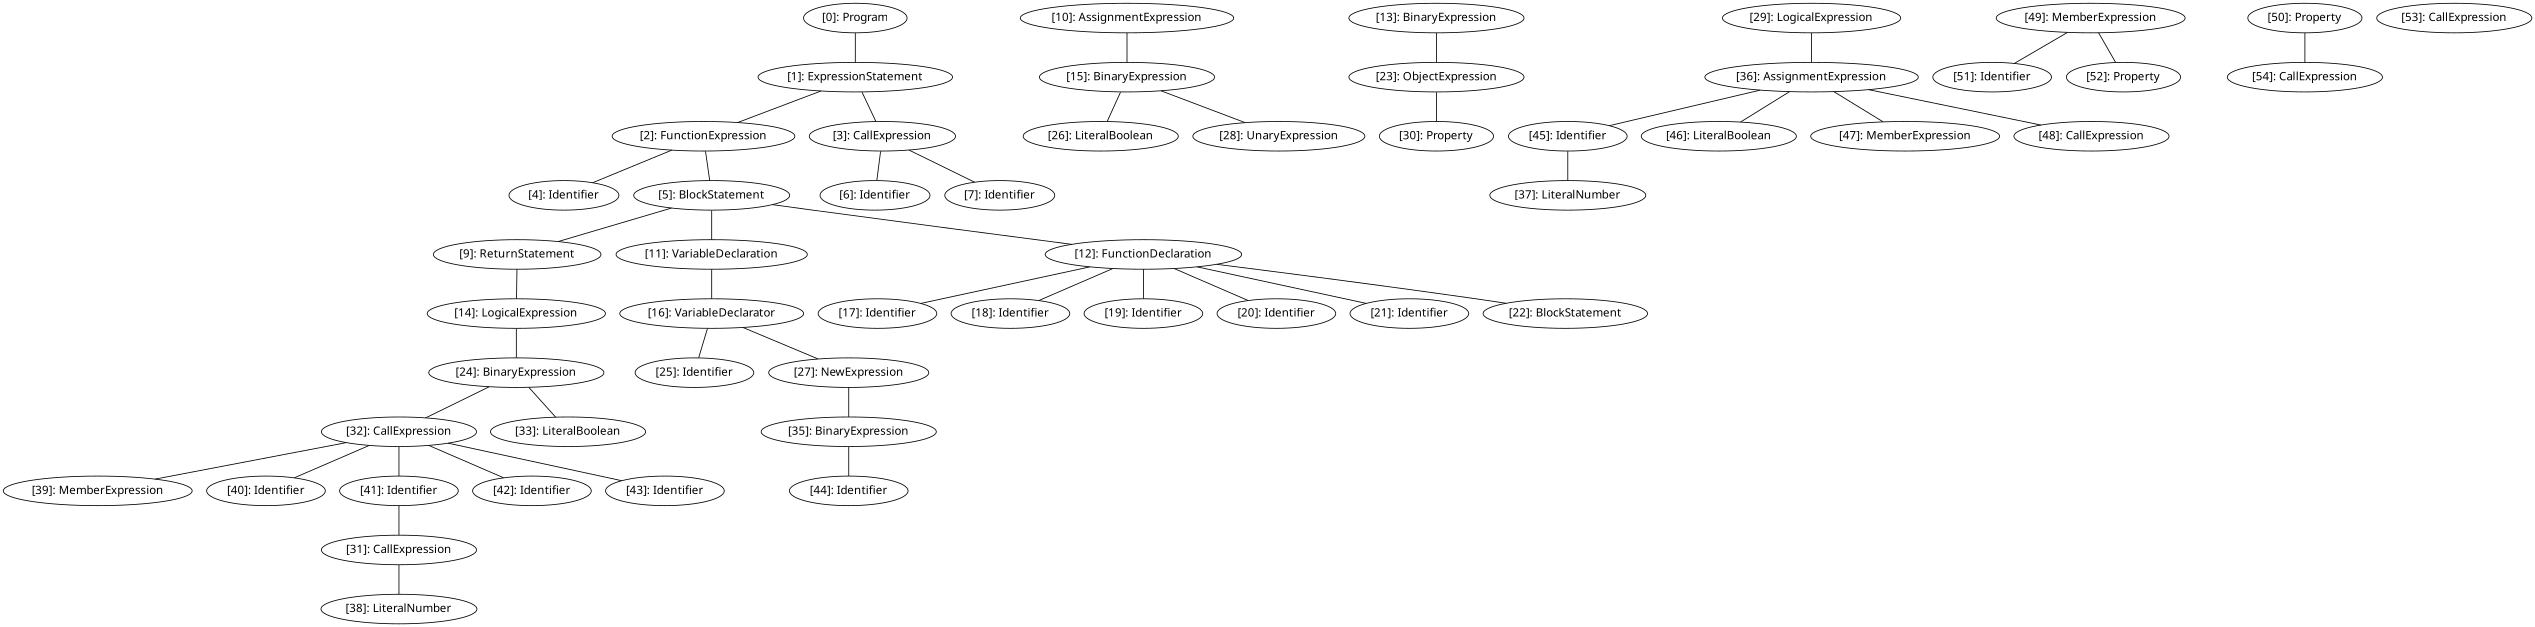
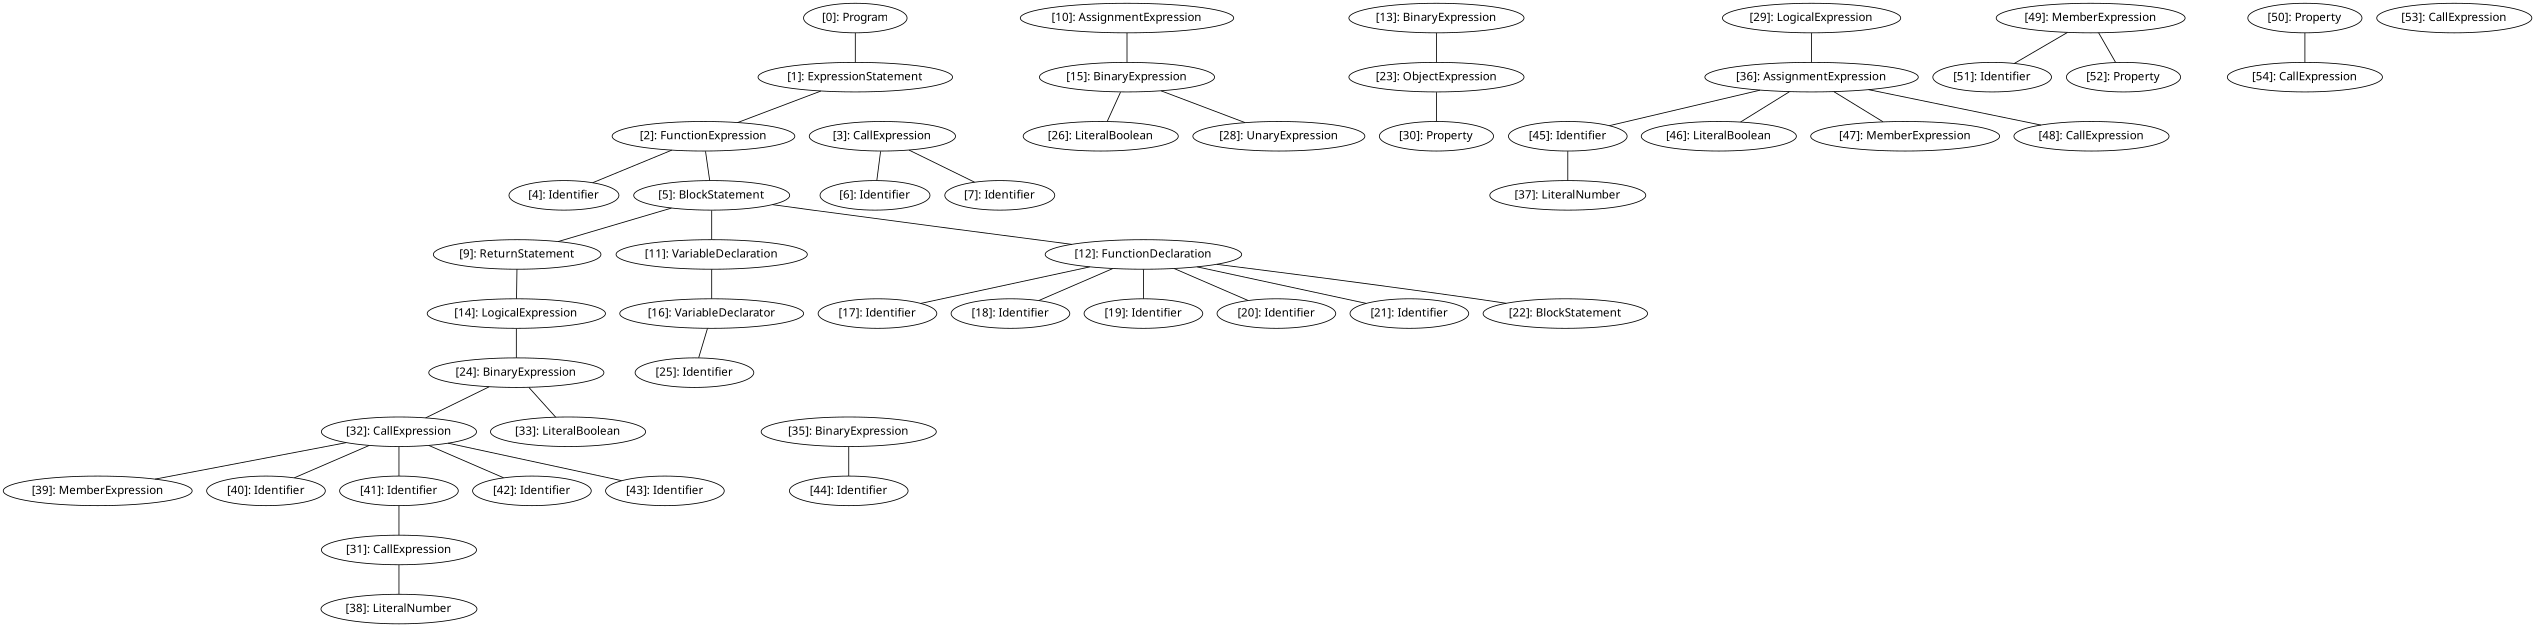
(869, 107) -> none
(849, 373) -> none
